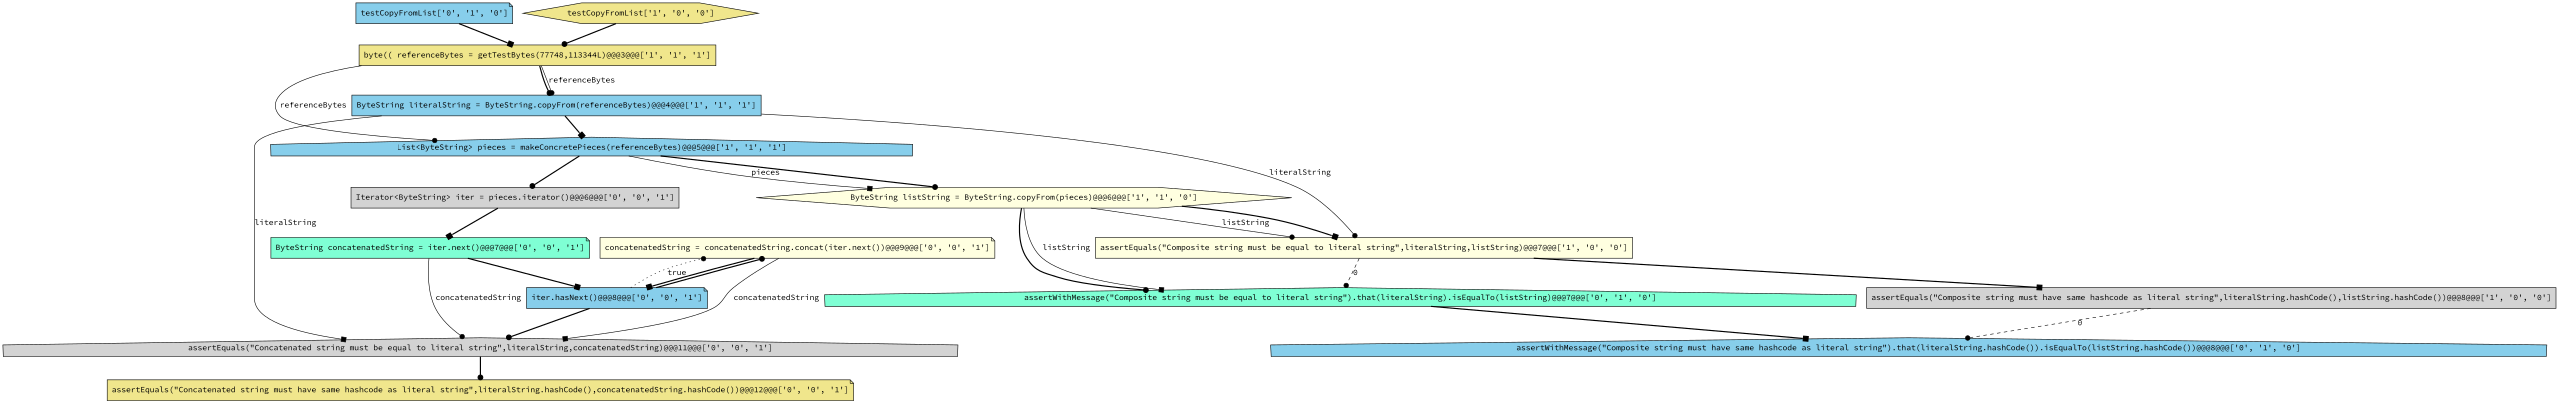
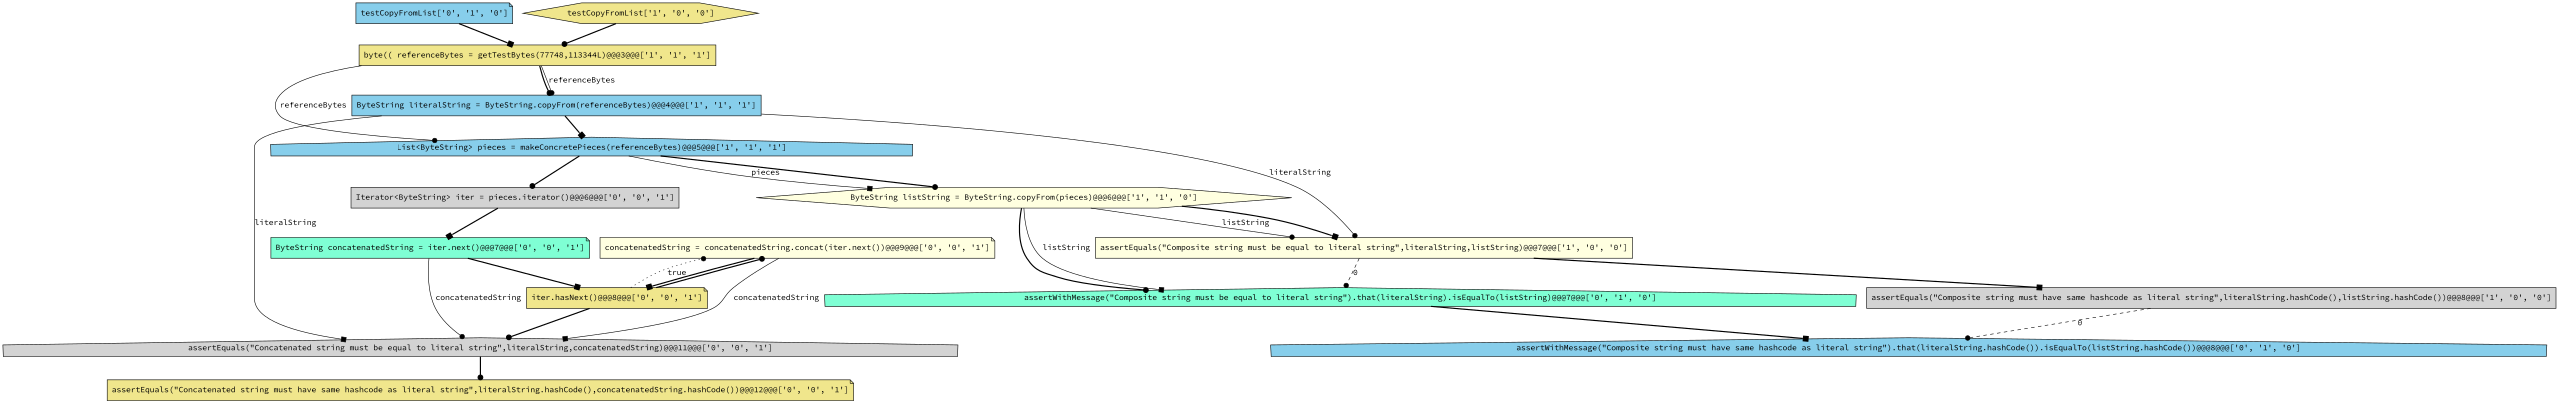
(617, 298) -> (617, 298)
